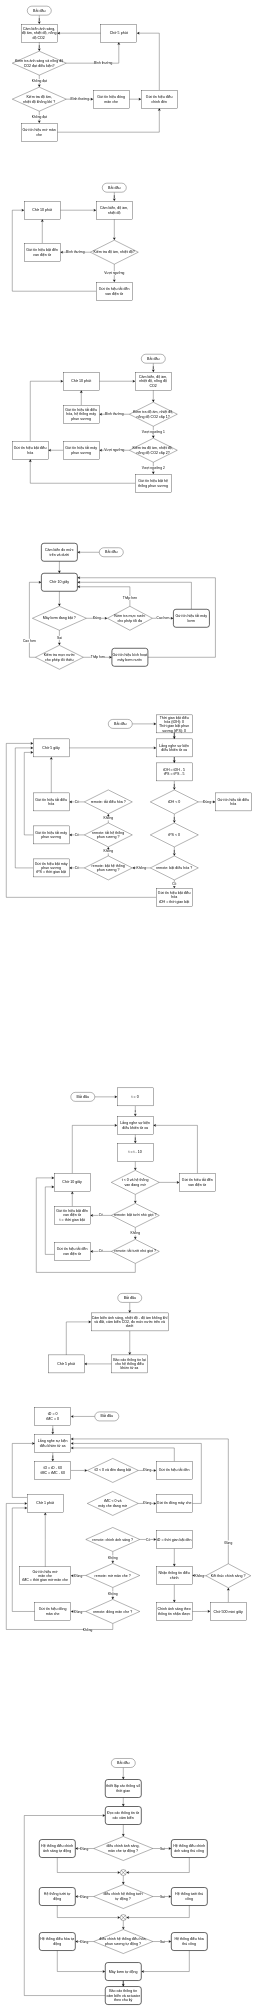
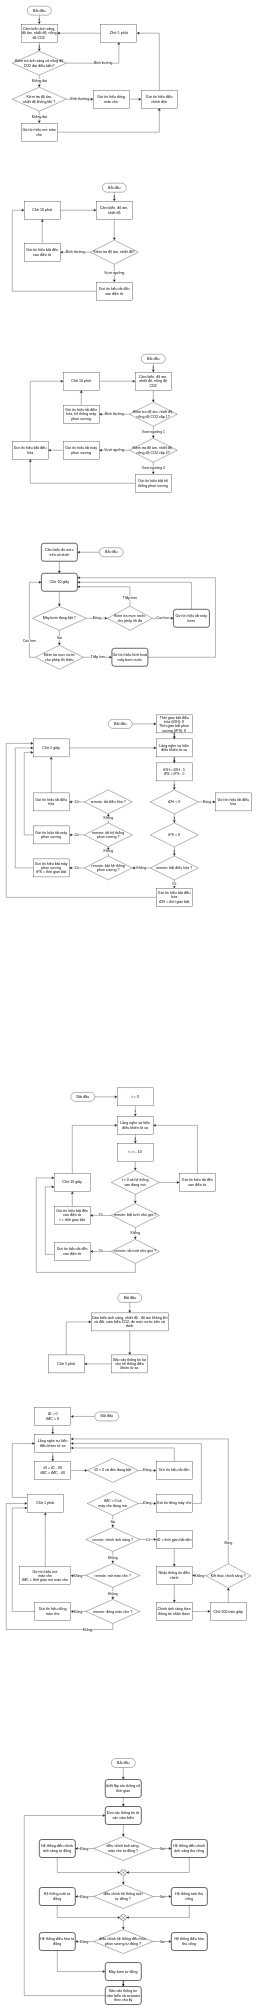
none -> (113, 1522)
(144, 1971) -> none
